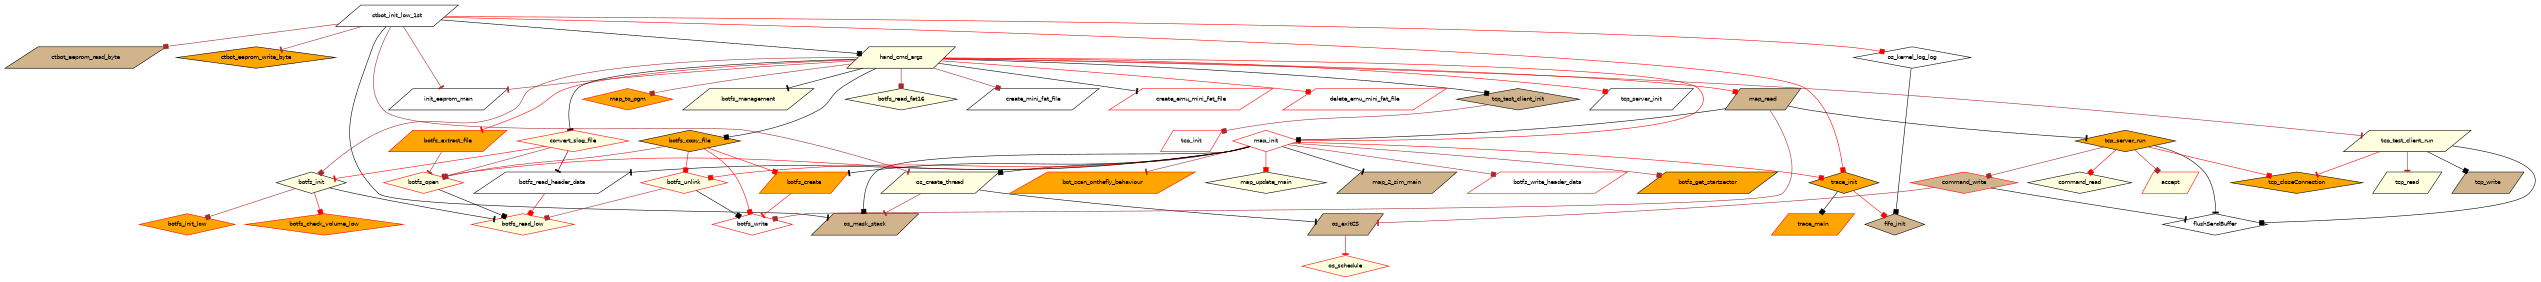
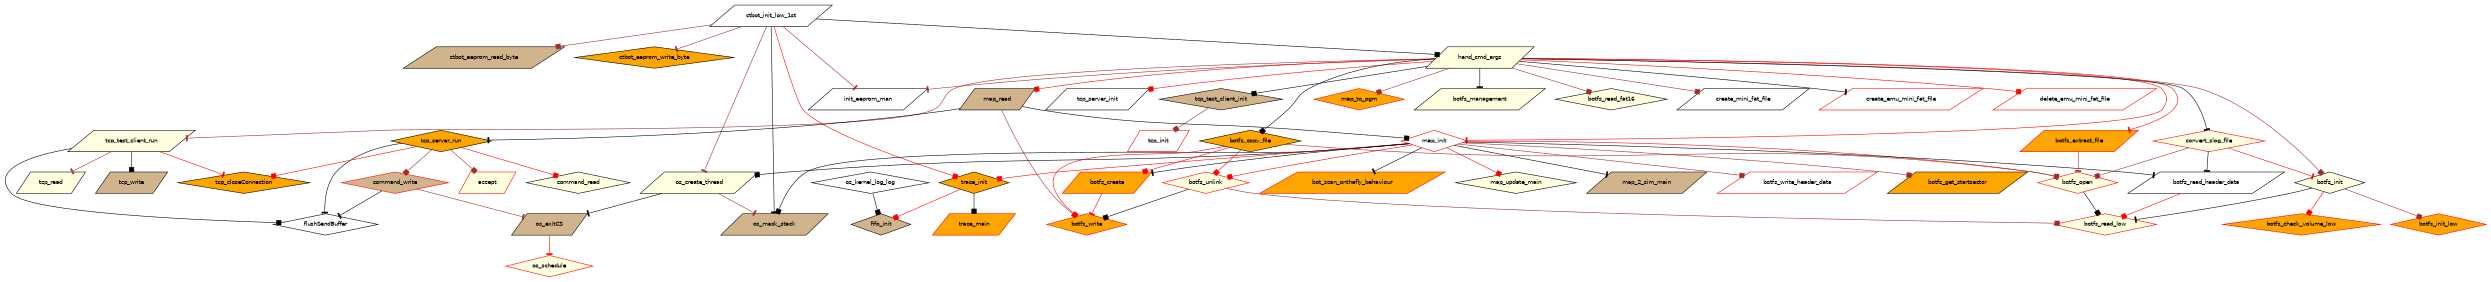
(1162, 24) -> none
(1191, 161) -> (1399, 159)
(752, 224) -> (1087, 224)
